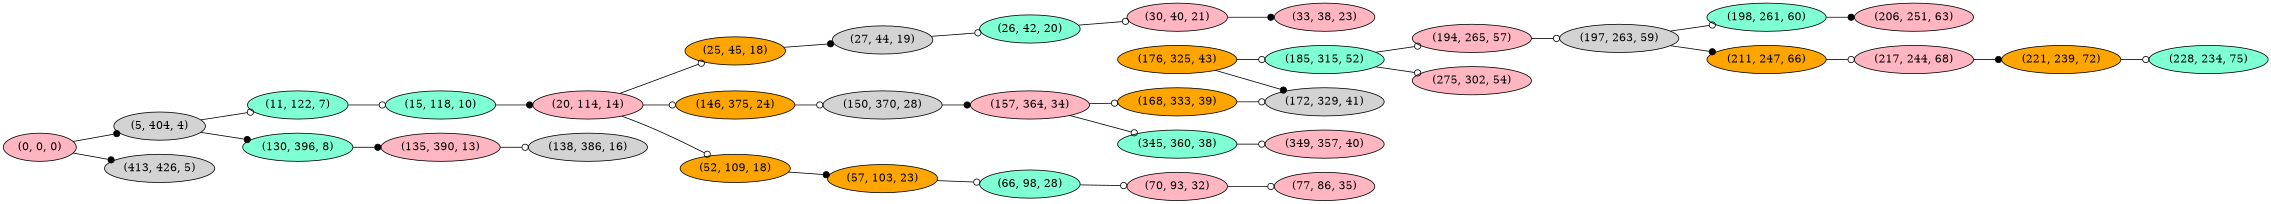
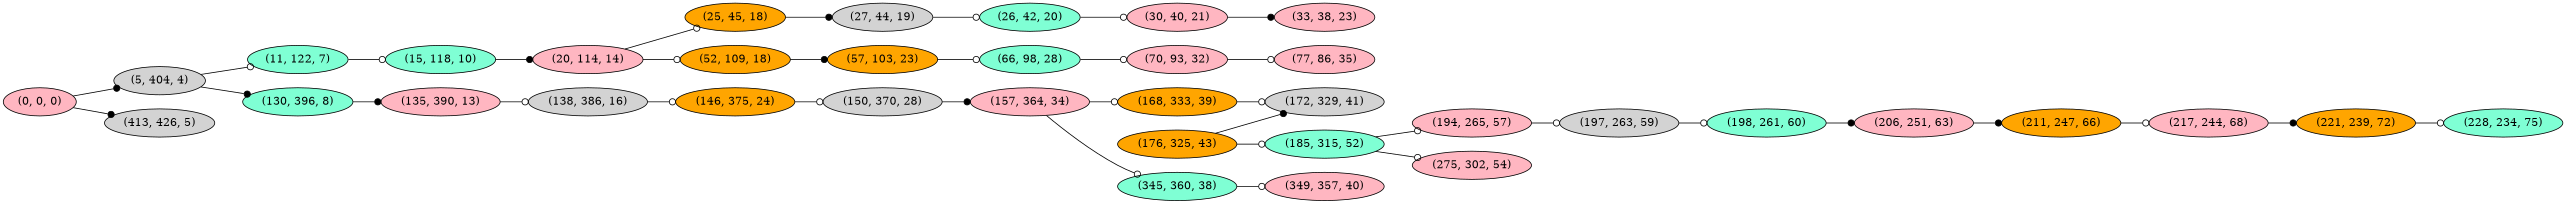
(1690, 49) -> (1984, 123)
(656, 105) -> (658, 102)
